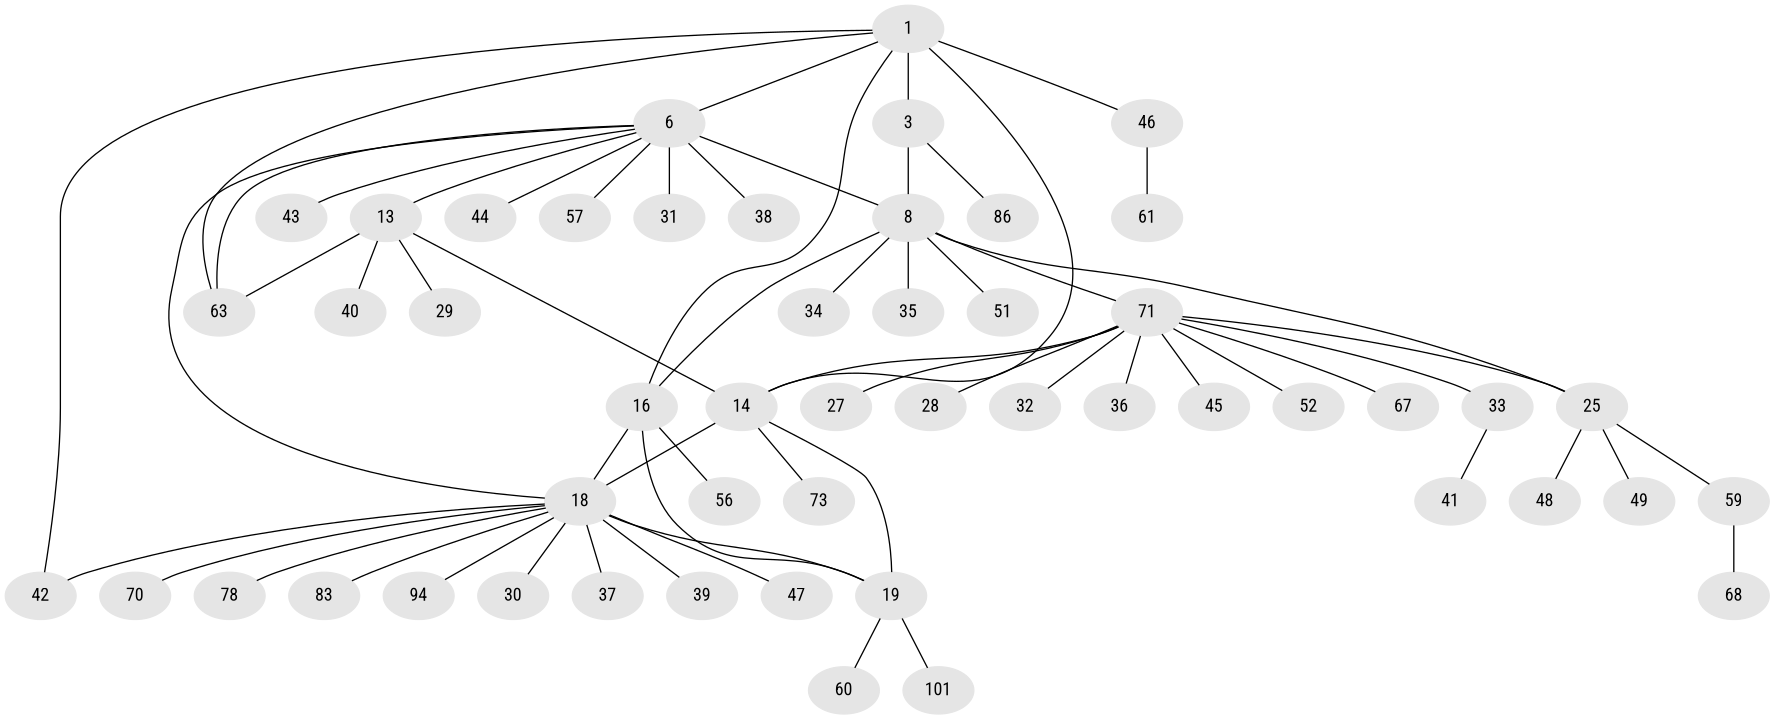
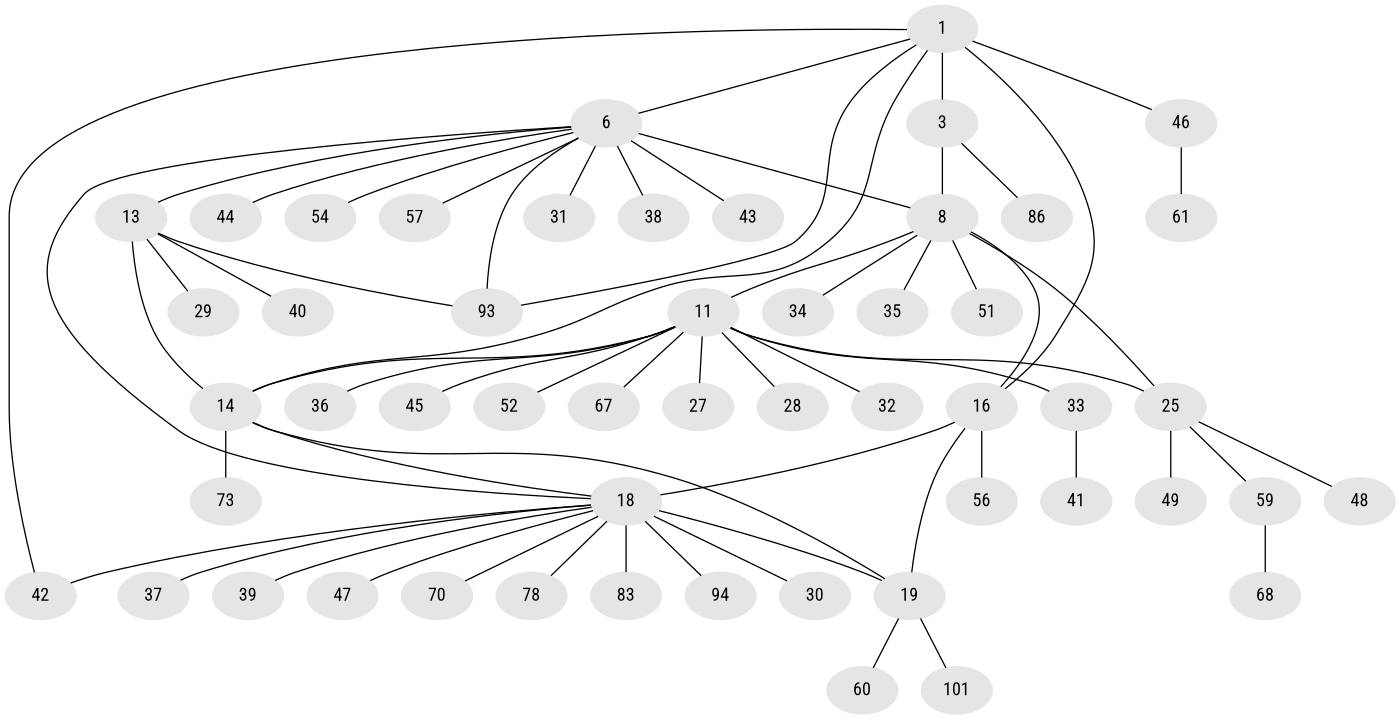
none -> (320, 218)
(219, 312) -> (487, 312)
(1147, 312) -> (704, 312)
